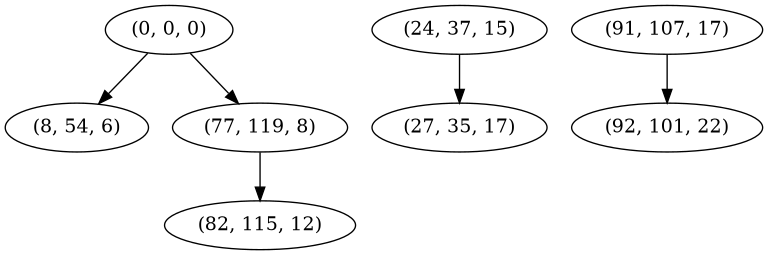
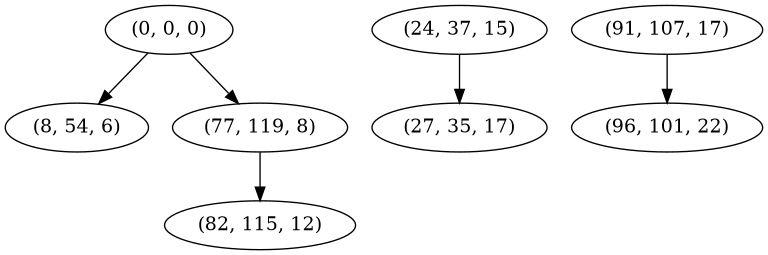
(667, 128) -> (667, 128)
